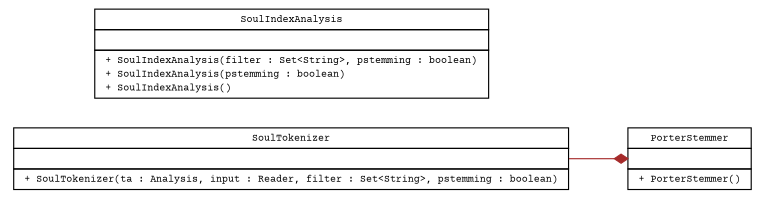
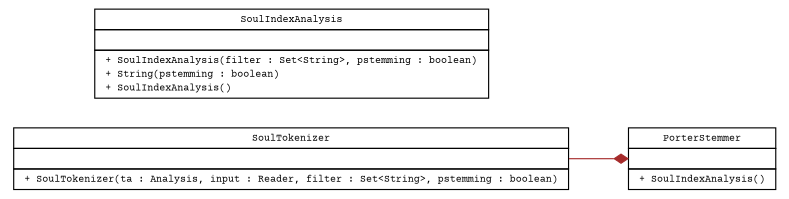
(225, 74) -> (192, 74)
(690, 179) -> (702, 179)
